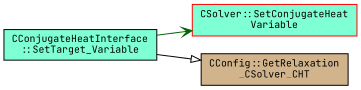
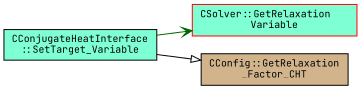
(275, 20) -> (275, 20)
(275, 70) -> (275, 70)
